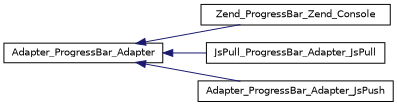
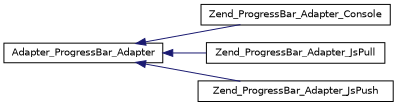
(296, 15) -> (296, 15)
(296, 53) -> (296, 53)
(296, 91) -> (296, 91)
